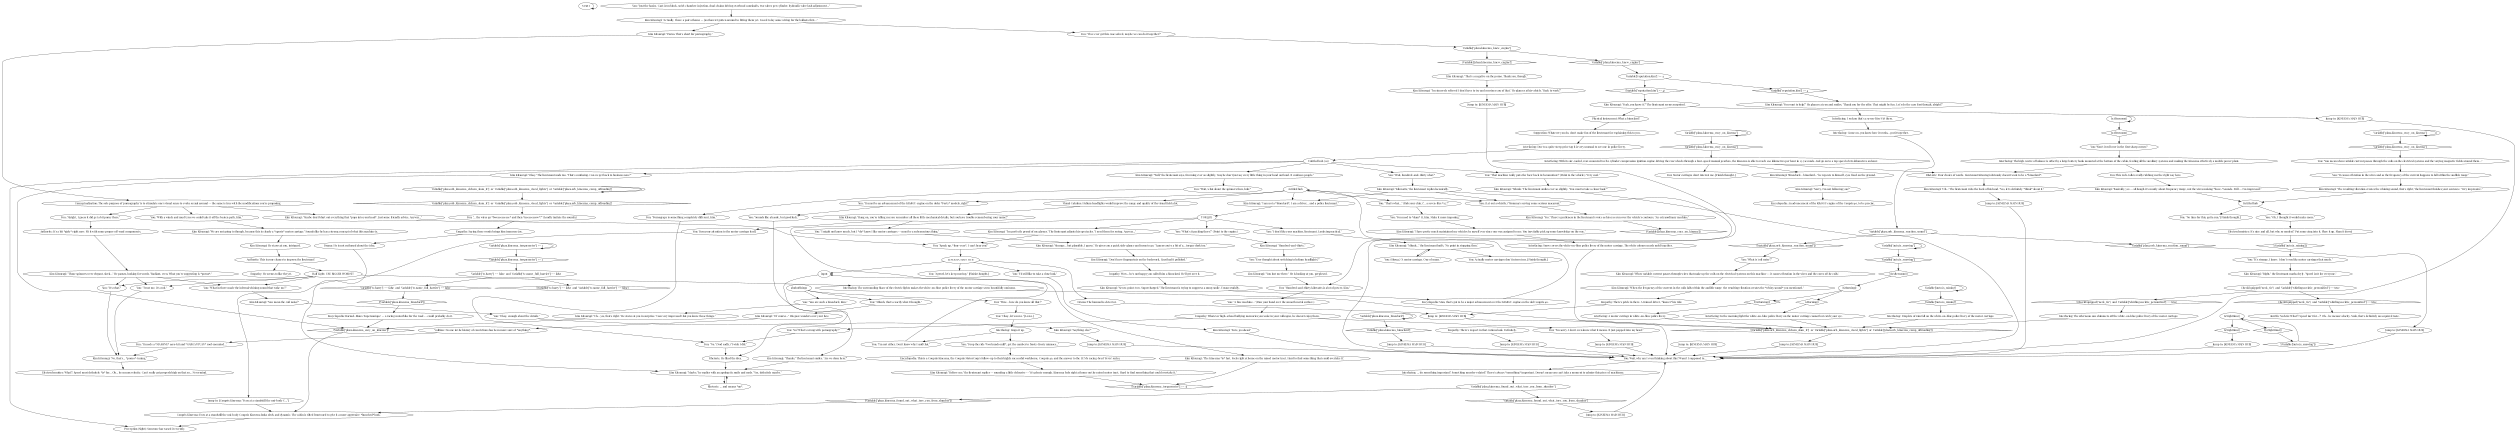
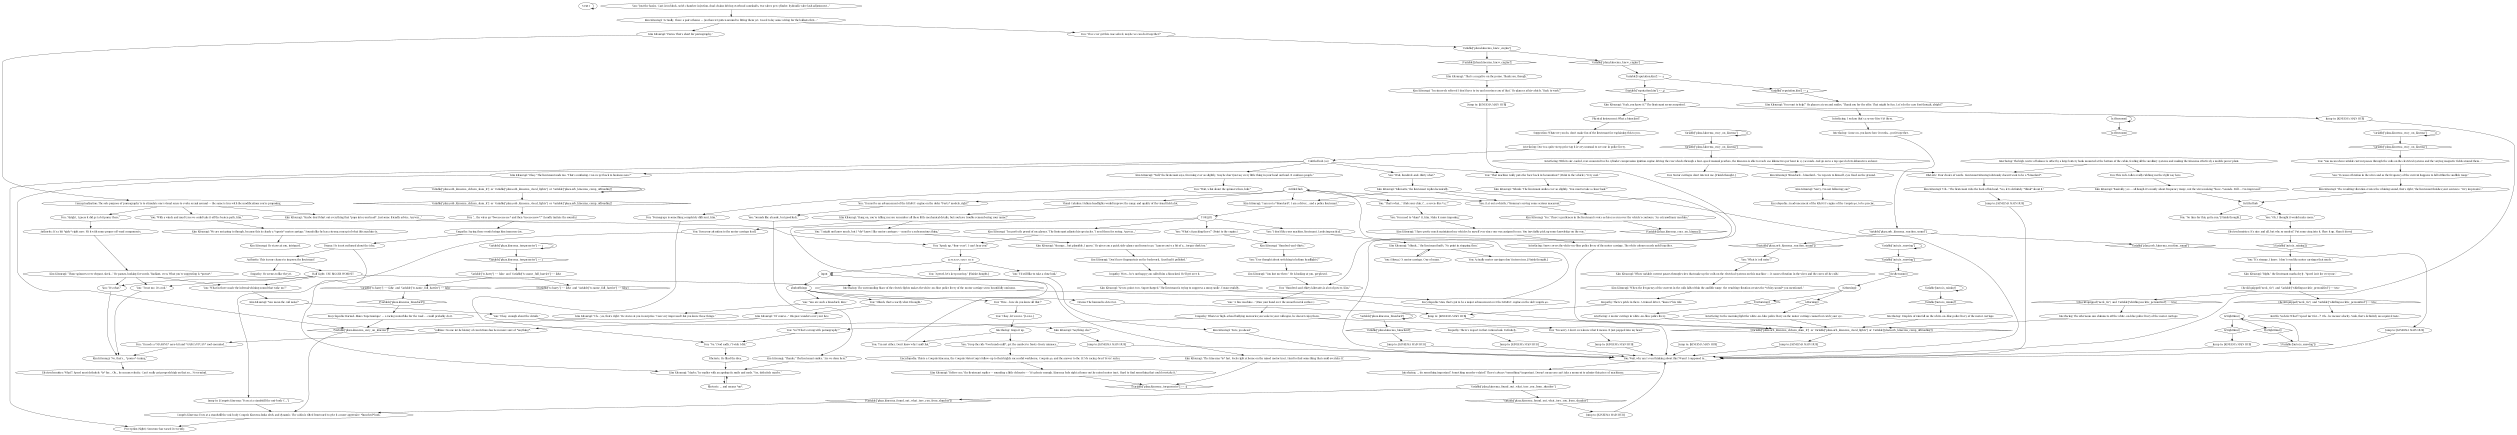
(2119, 147) -> none
(278, 252) -> (316, 253)
(1041, 265) -> (953, 298)
(846, 317) -> (813, 280)
